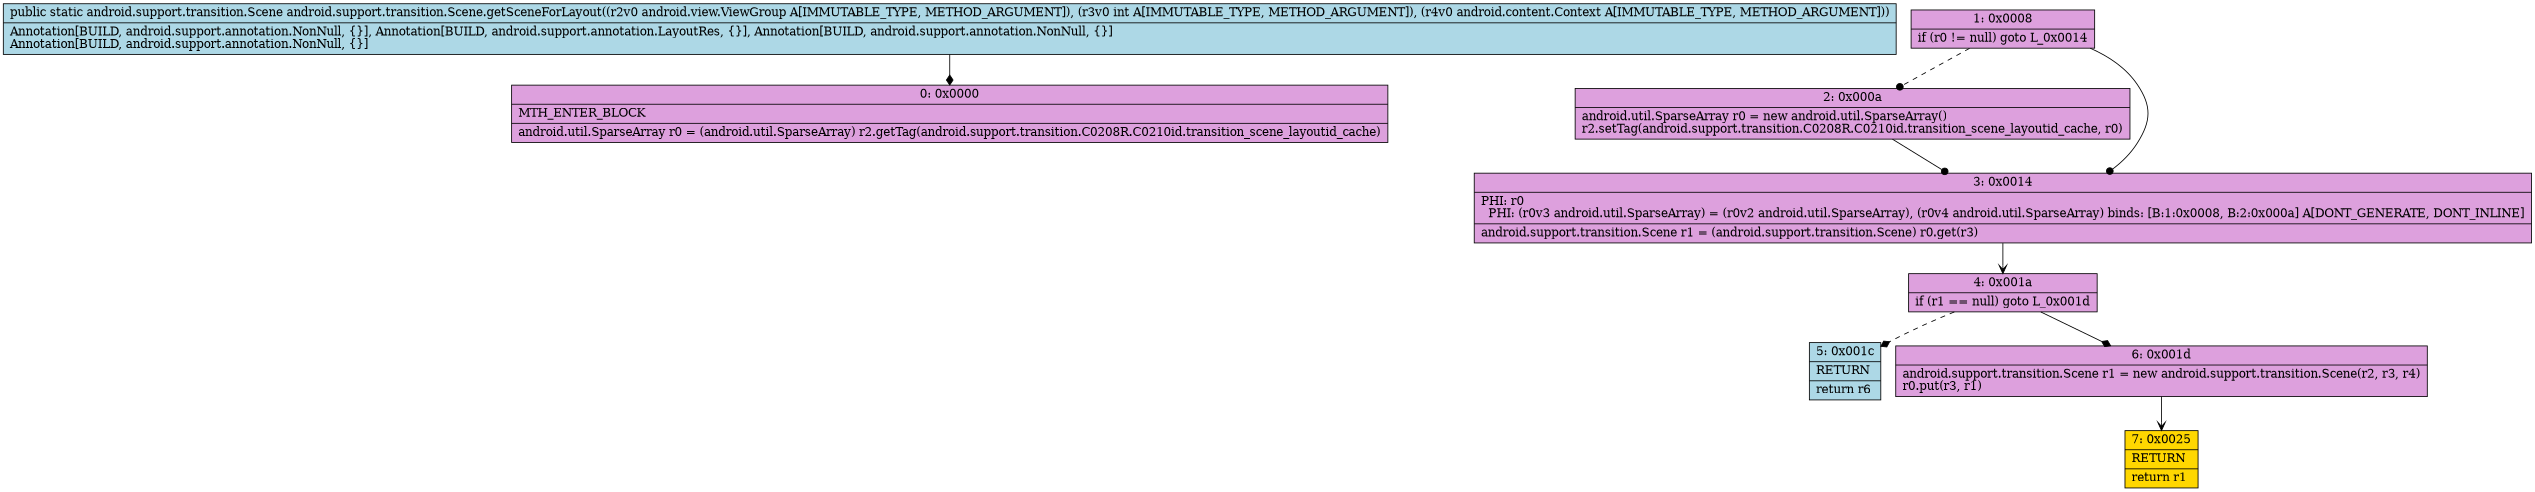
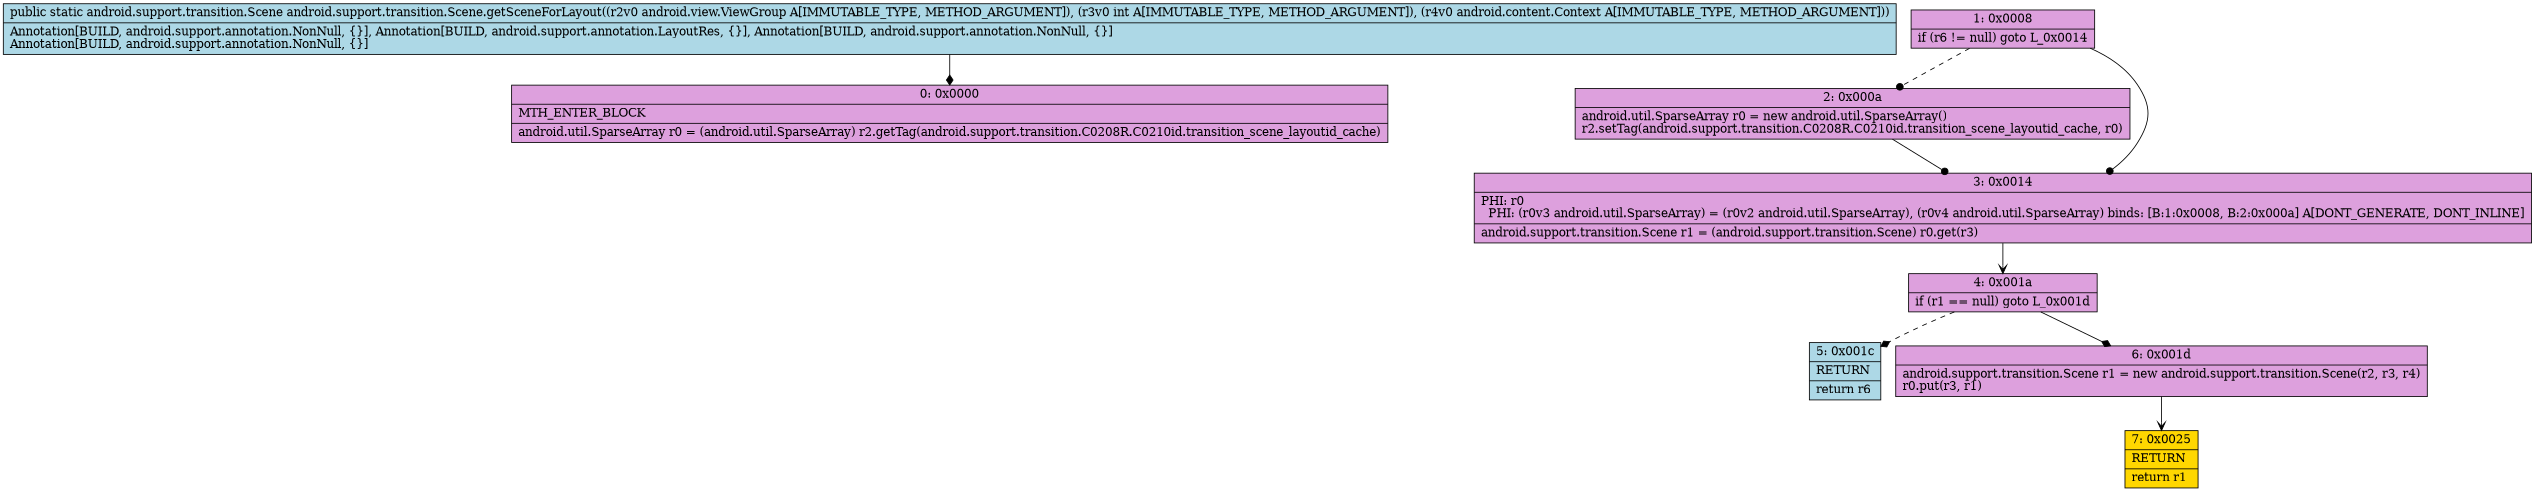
(2003, 38) -> (2003, 38)
